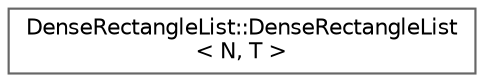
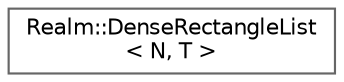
(242, 41) -> (172, 41)
